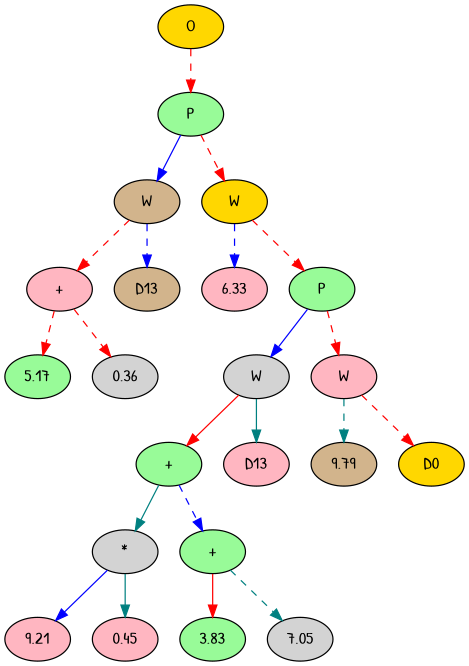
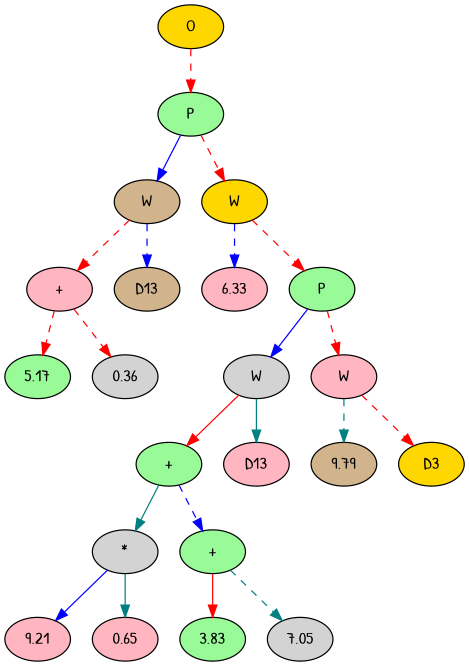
(431, 464) -> (431, 464)
(125, 639) -> (125, 639)
